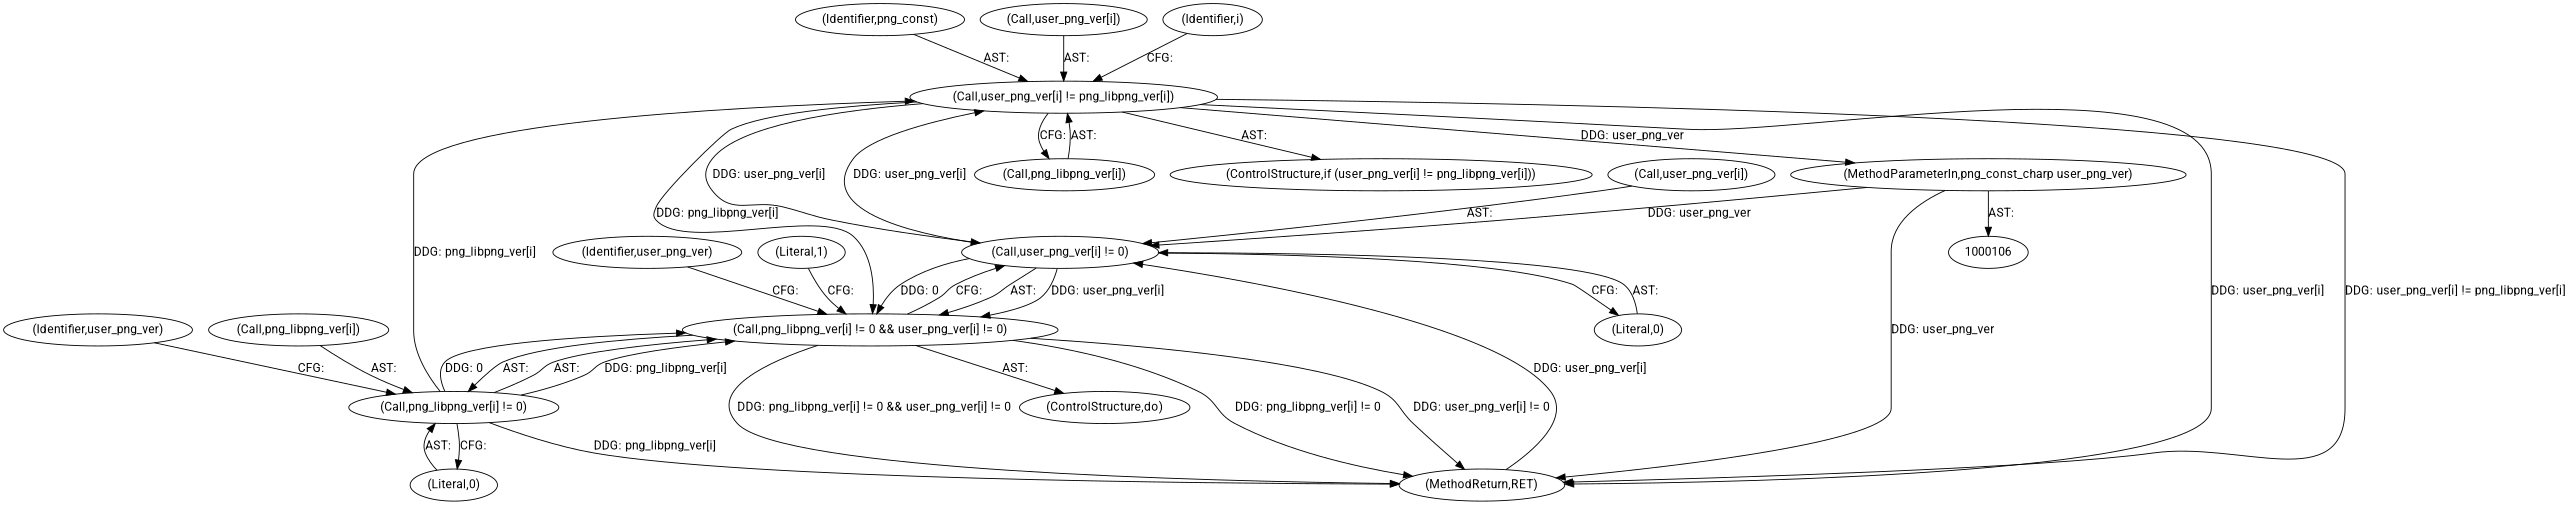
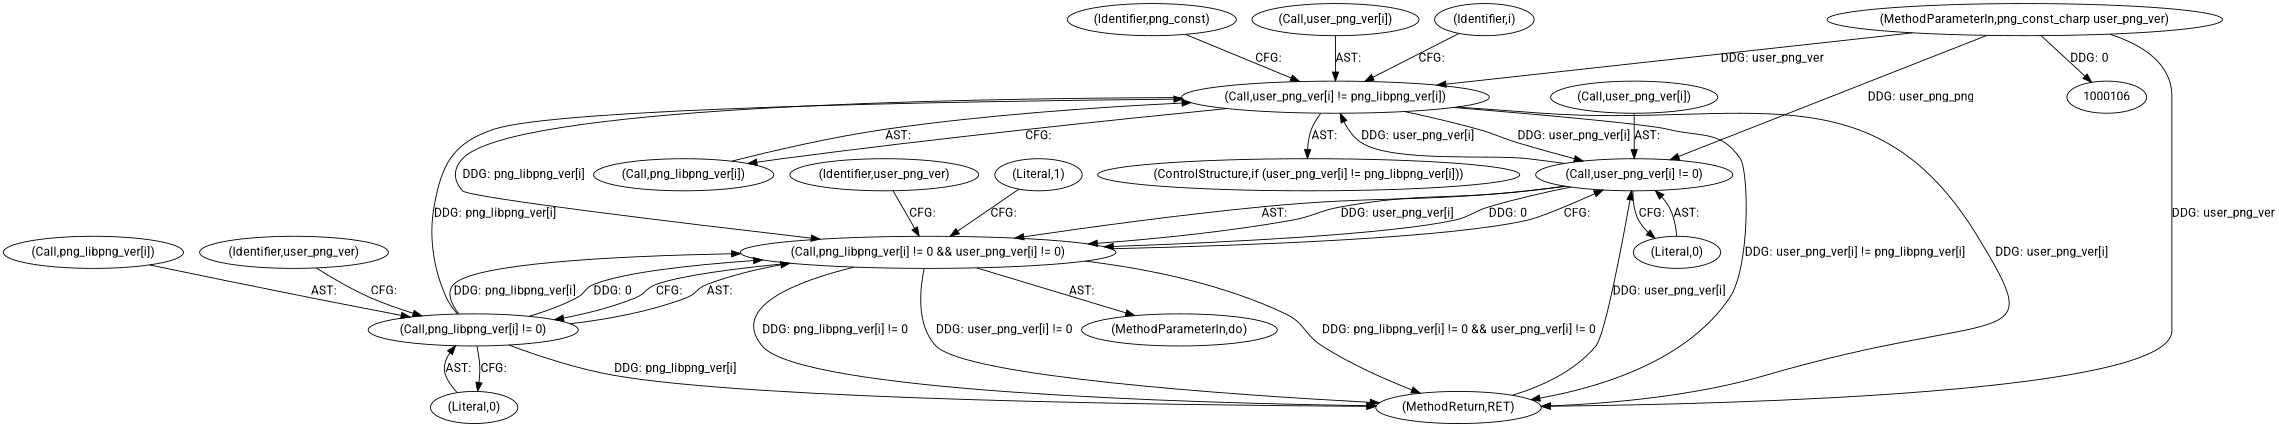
(999, 58) -> (1270, 58)
(1513, 135) -> (1679, 58)
(1699, 214) -> (1921, 97)
(2003, 214) -> (2089, 58)
(518, 369) -> (671, 291)
(1105, 407) -> (1179, 330)
